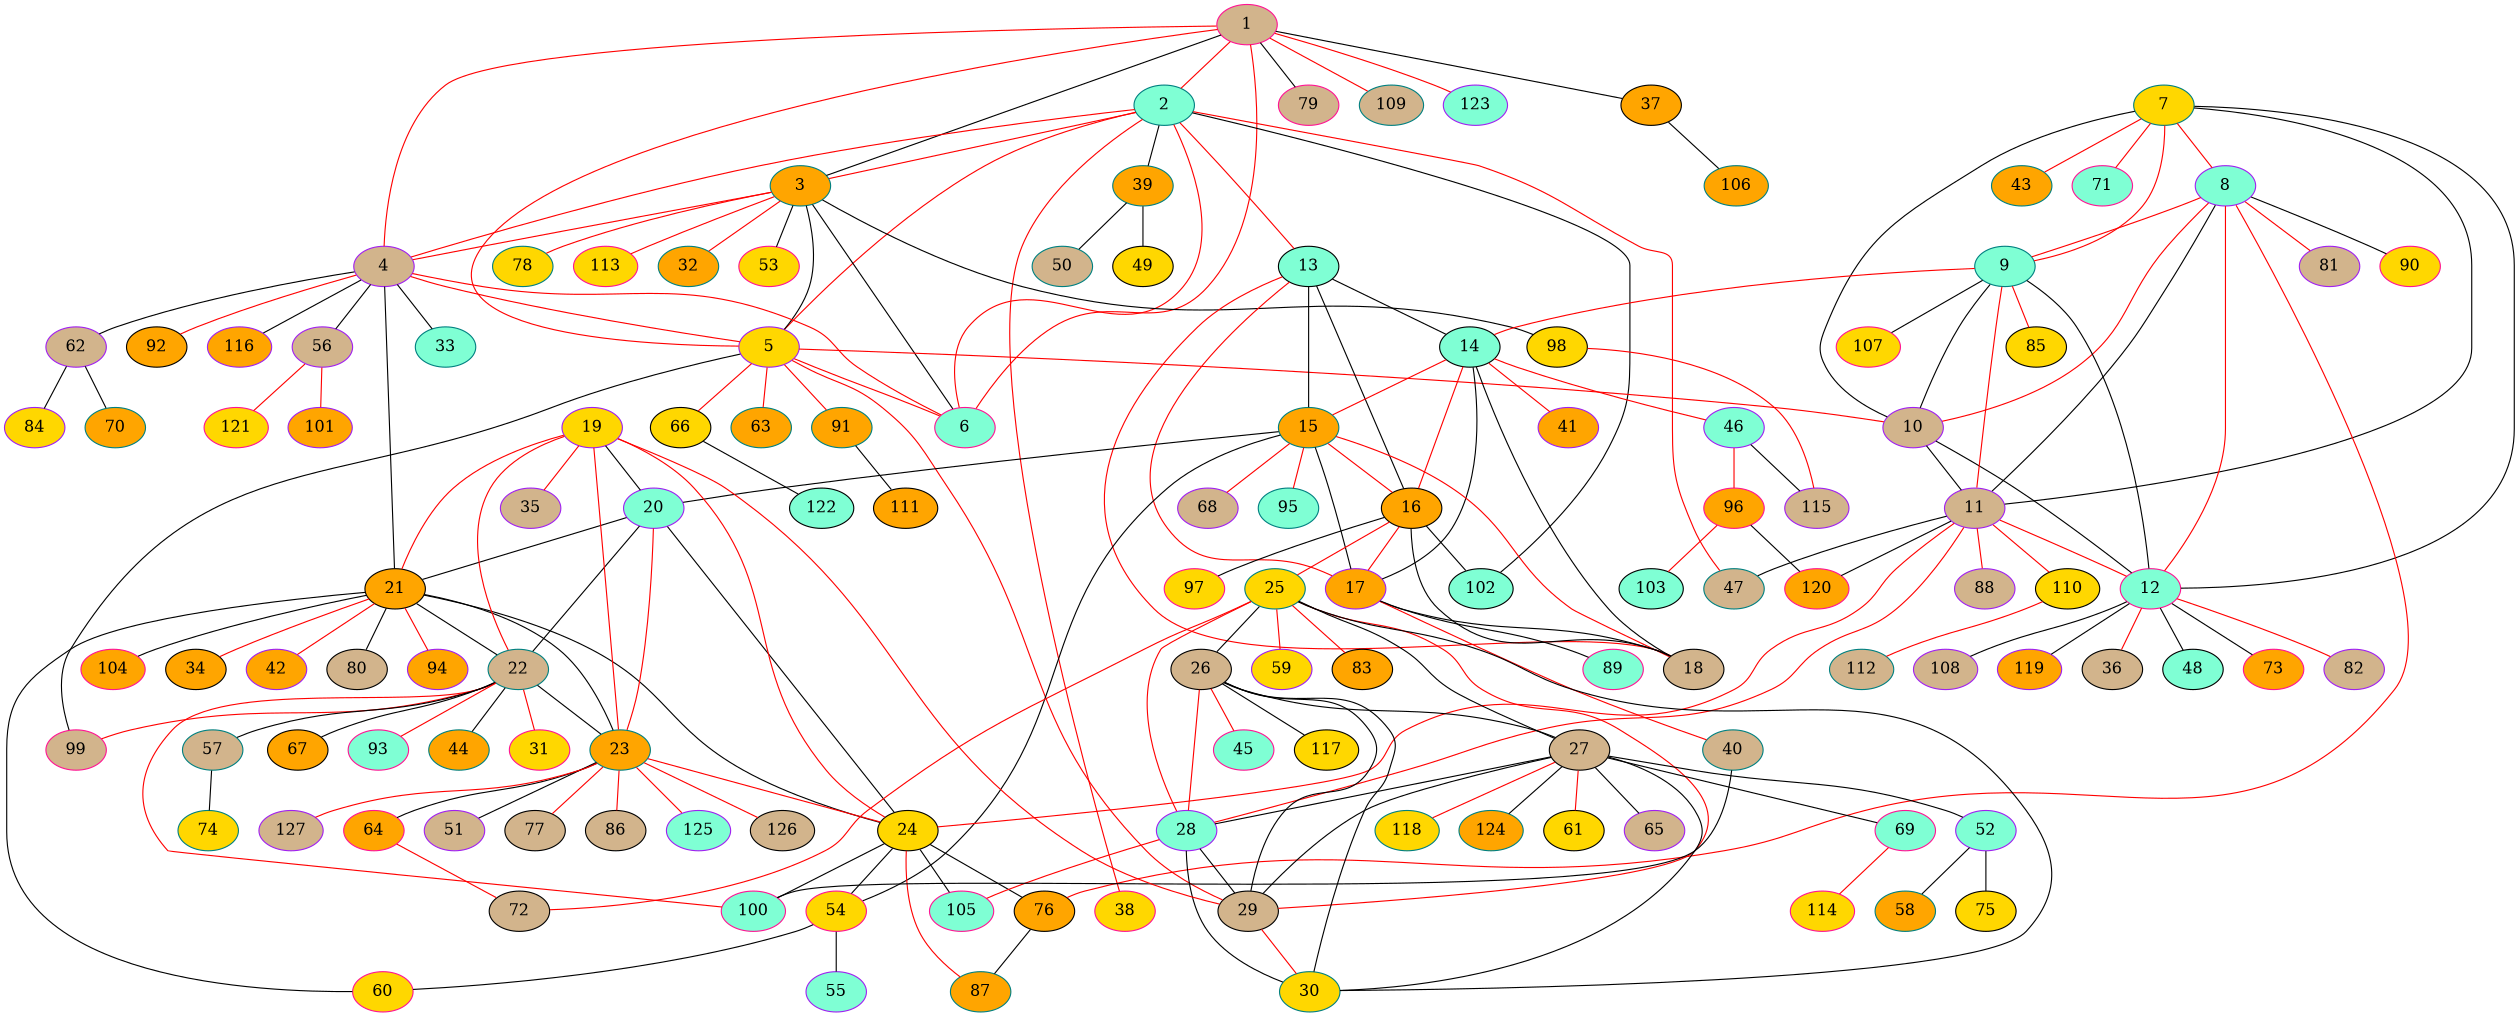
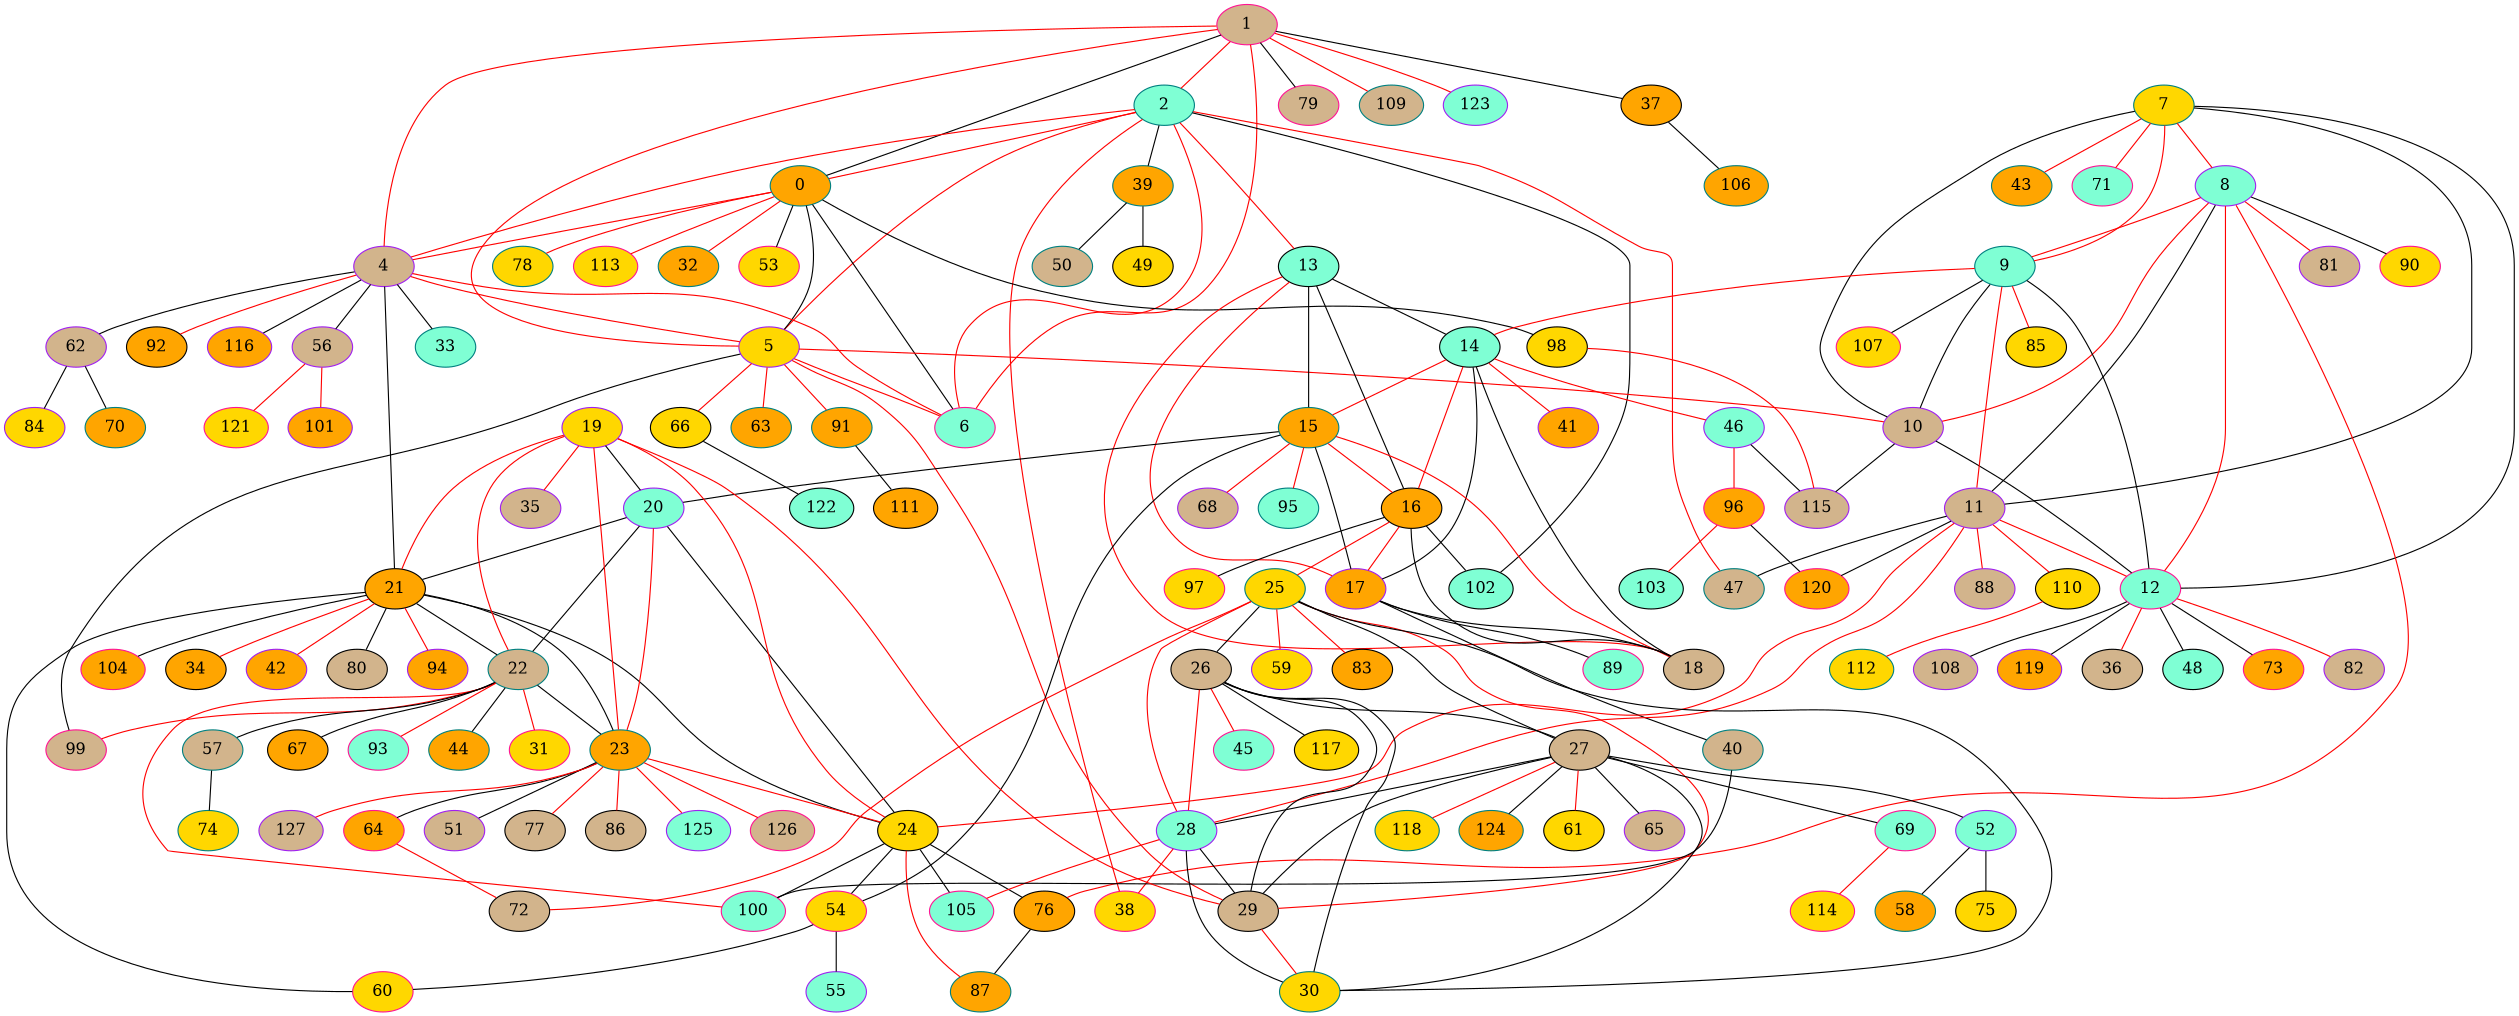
(800, 186) -> (800, 186)
(1944, 468) -> (1865, 468)
(1862, 669) -> (1862, 669)
(1615, 706) -> (1615, 706)
(782, 831) -> (782, 831)
none -> (1156, 871)
